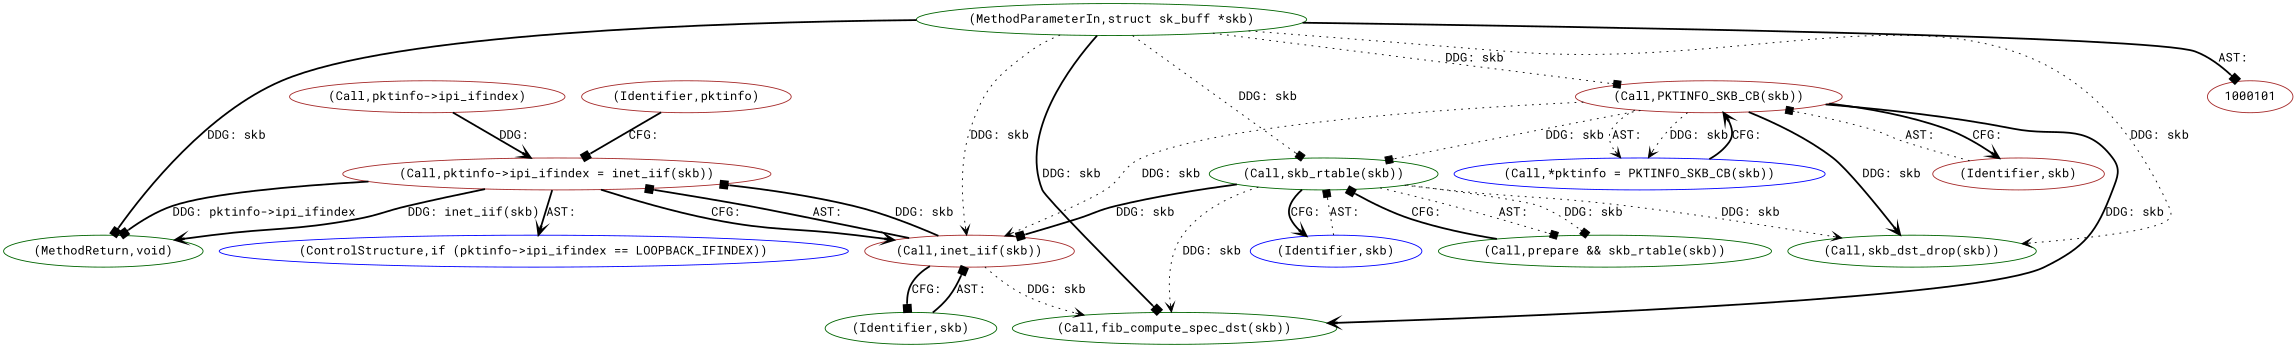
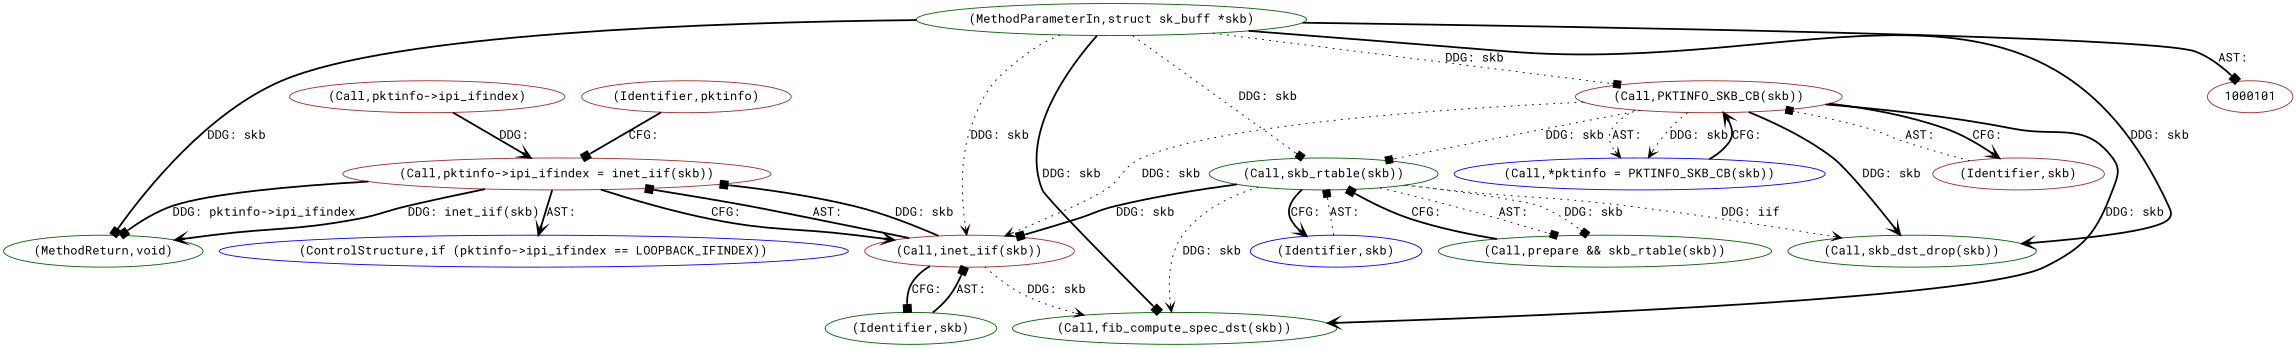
(1821, 39) -> (1821, 39)
(1751, 213) -> (1751, 213)
